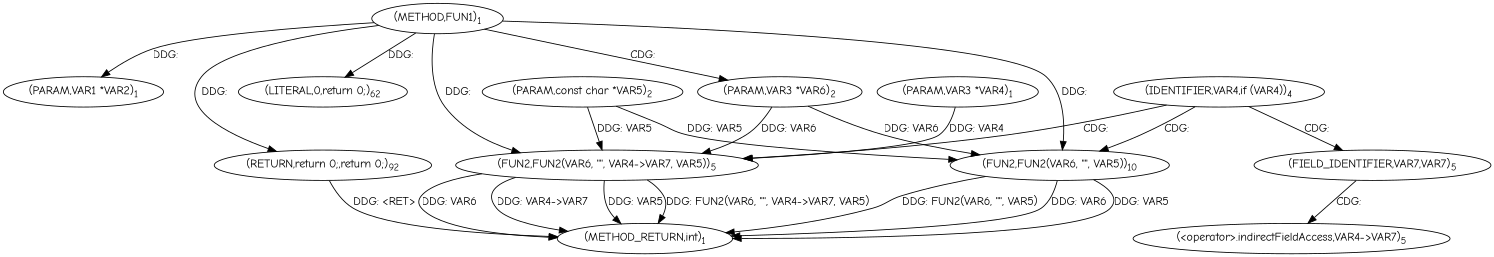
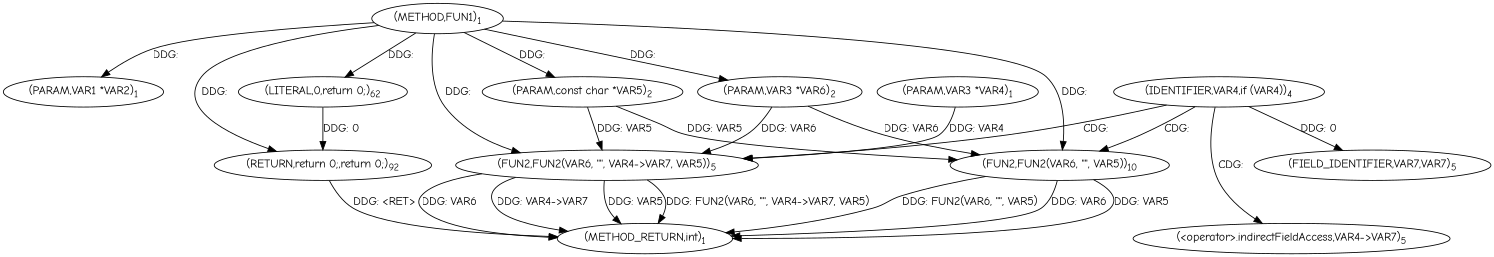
none -> (506, 53)
(645, 55) -> (645, 55)
none -> (323, 124)
(1319, 129) -> (1319, 129)
(1335, 199) -> (1215, 171)
